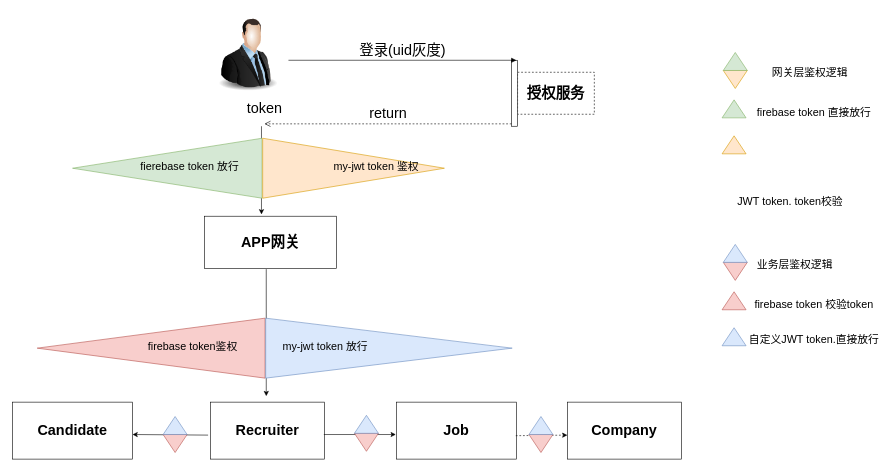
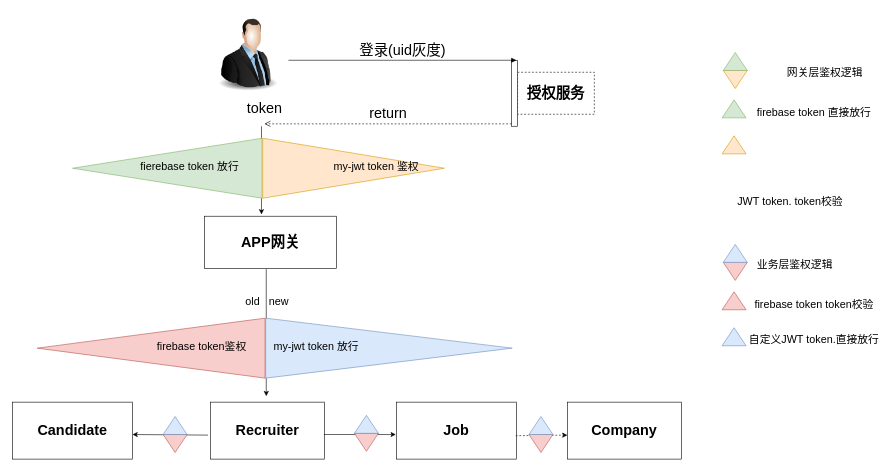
(810, 72) -> (825, 72)
none -> (267, 302)
(814, 304) -> (814, 304)
(192, 347) -> (201, 347)
(325, 347) -> (316, 347)
